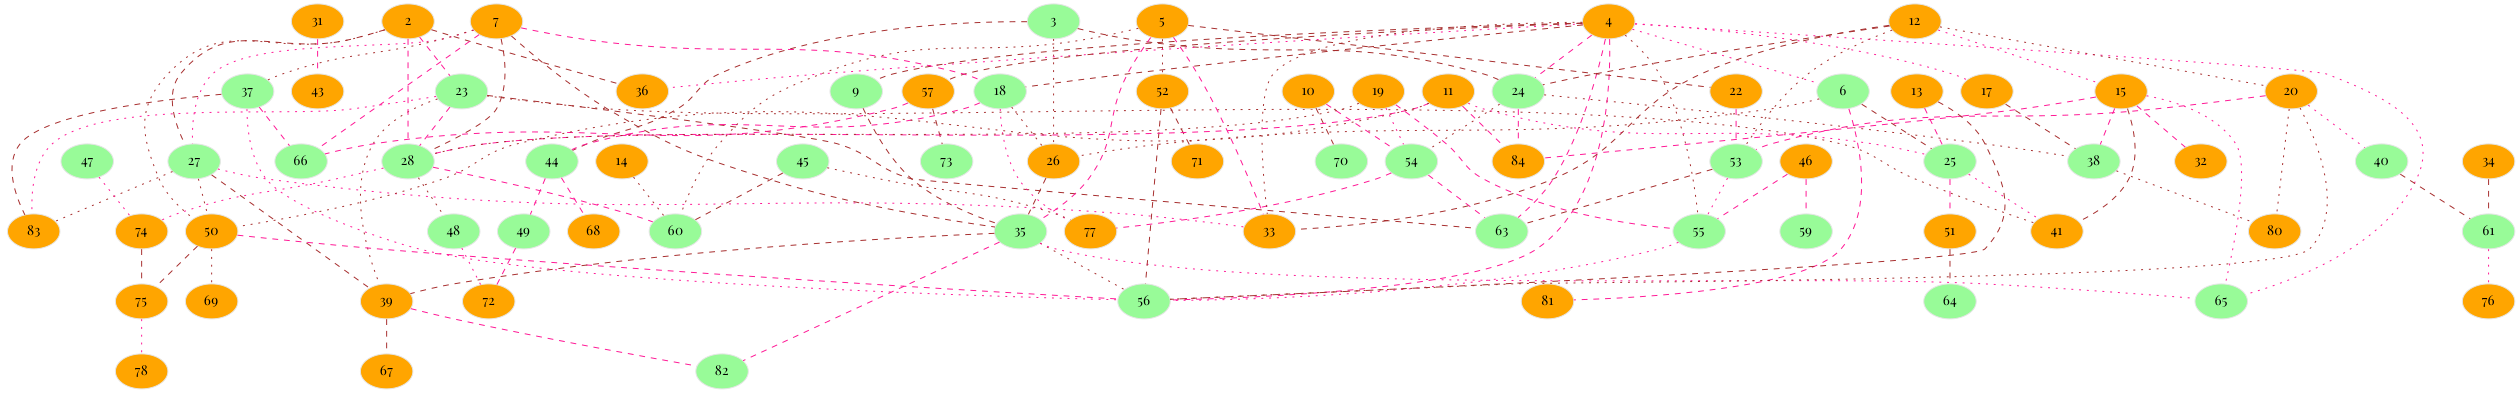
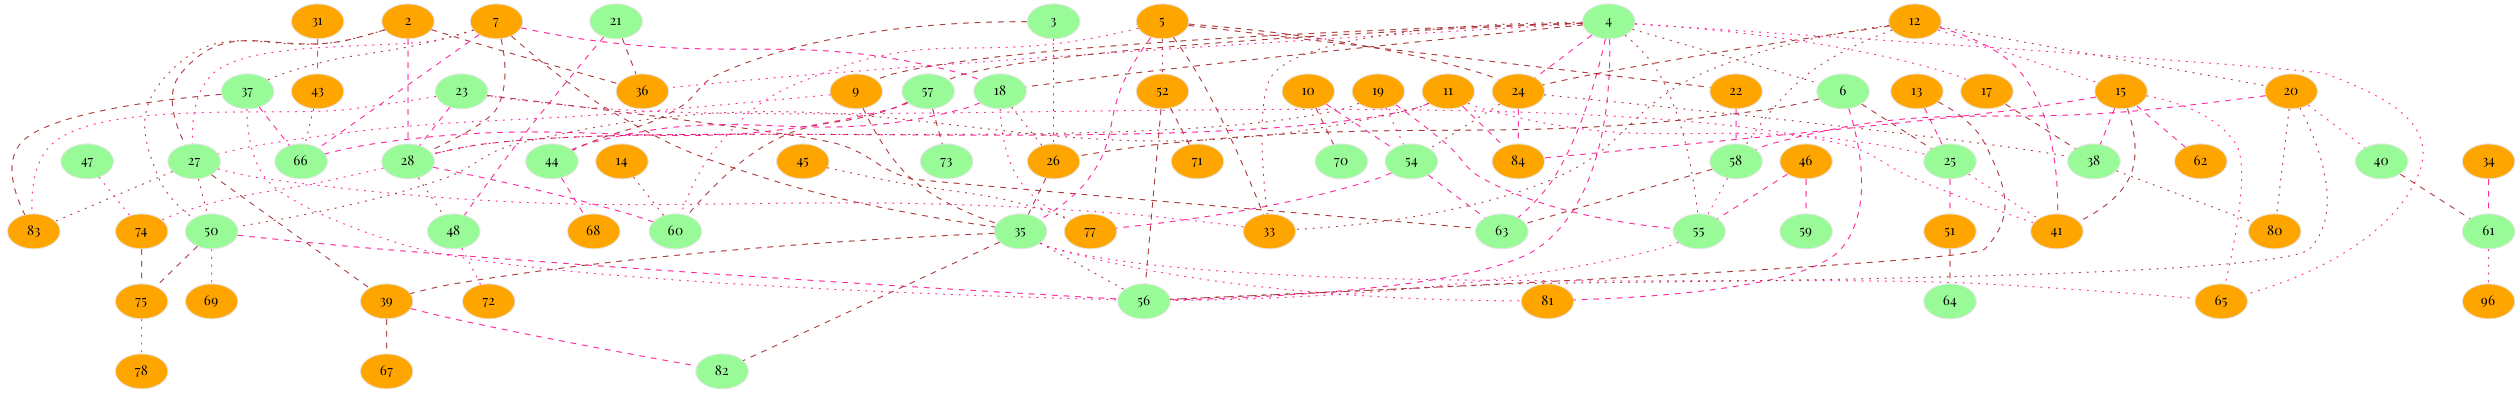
none -> (616, 21)
(1609, 21) -> (1609, 21)
(1278, 50) -> (1345, 43)
(903, 52) -> (903, 52)
(435, 56) -> none
(1749, 63) -> (1749, 63)
(856, 91) -> (856, 91)
(928, 91) -> (928, 91)
(1518, 91) -> (1518, 91)
none -> (2035, 96)
(1230, 110) -> (1230, 110)
none -> (524, 119)
(1221, 119) -> (1221, 119)
none -> (309, 126)
(1412, 130) -> (1412, 130)
(1614, 140) -> (1614, 140)
(803, 161) -> (803, 161)
(1736, 161) -> (1736, 161)
(2201, 161) -> (2201, 161)
(362, 180) -> none
(739, 196) -> (773, 141)
(2489, 196) -> (2489, 196)
(212, 231) -> (212, 231)
(524, 231) -> none
(212, 266) -> (212, 266)
none -> (1279, 288)
(871, 301) -> (871, 301)
(2221, 301) -> (2221, 301)
(2489, 301) -> (2489, 301)
